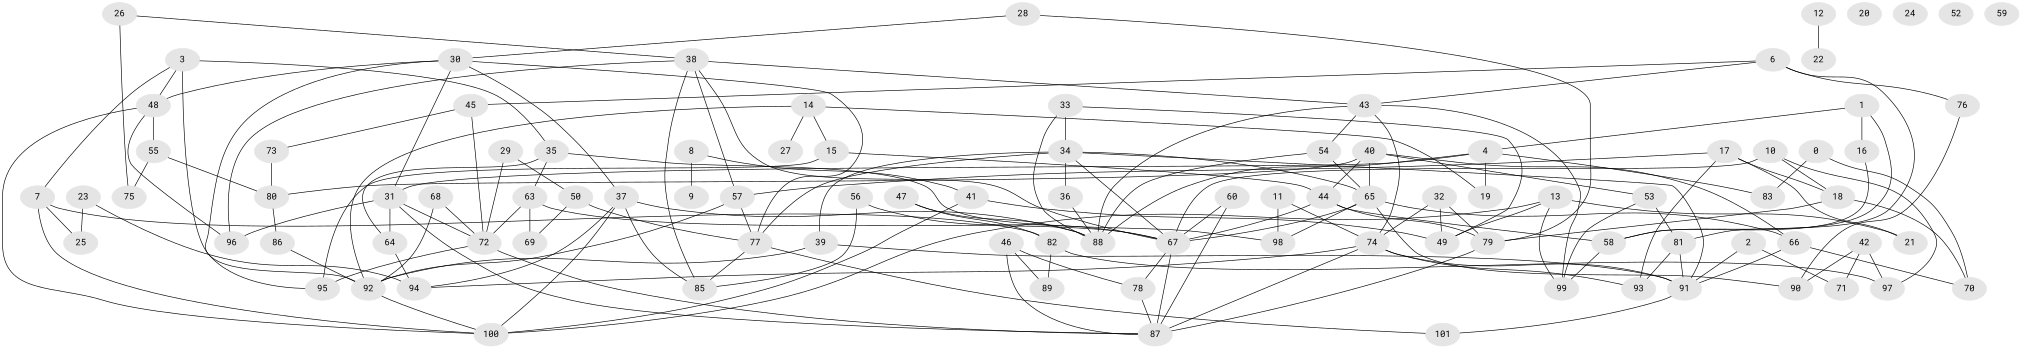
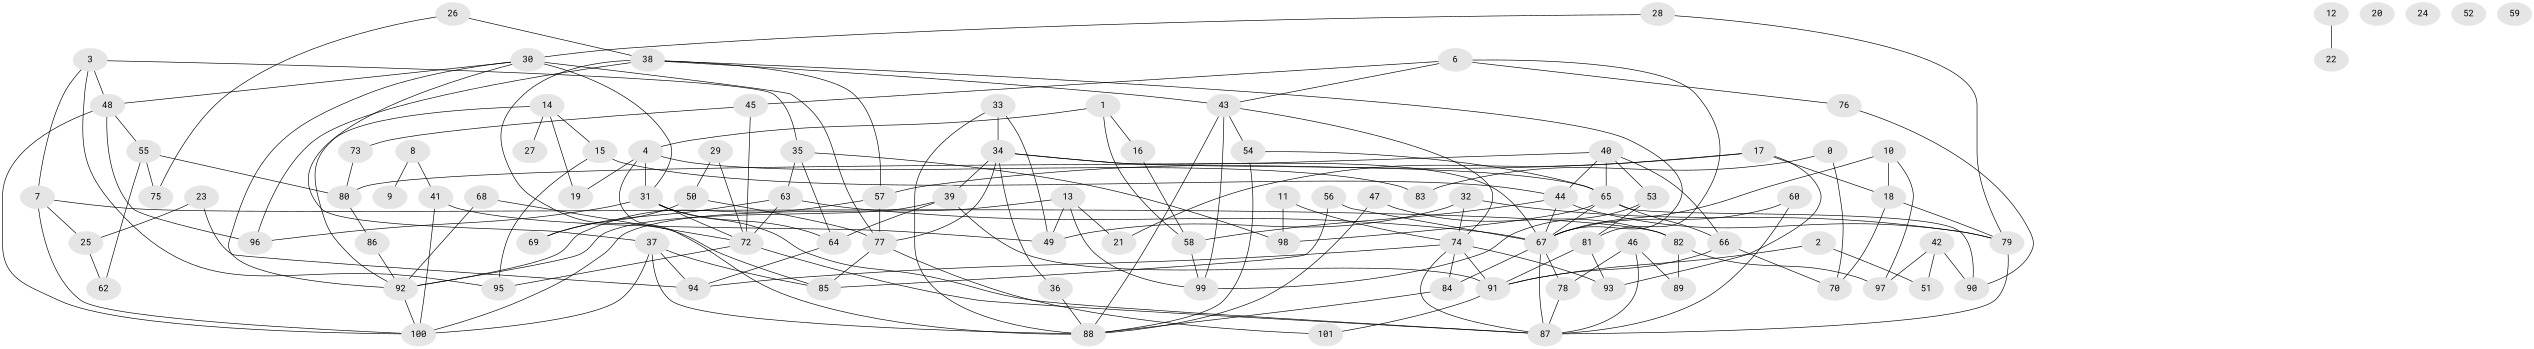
(1464, 173) -> none
none -> (891, 218)
none -> (104, 289)
none -> (1447, 289)
(1842, 289) -> (1926, 289)
